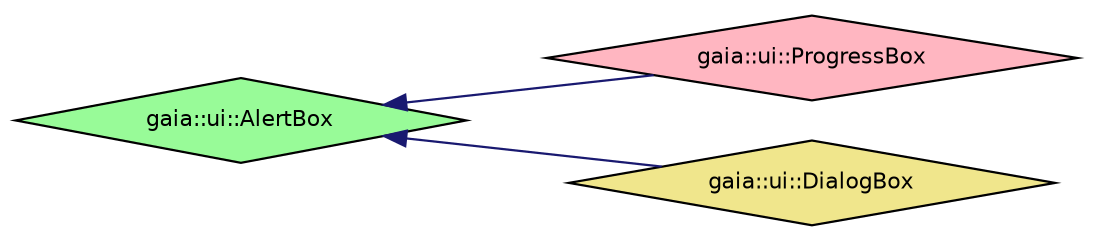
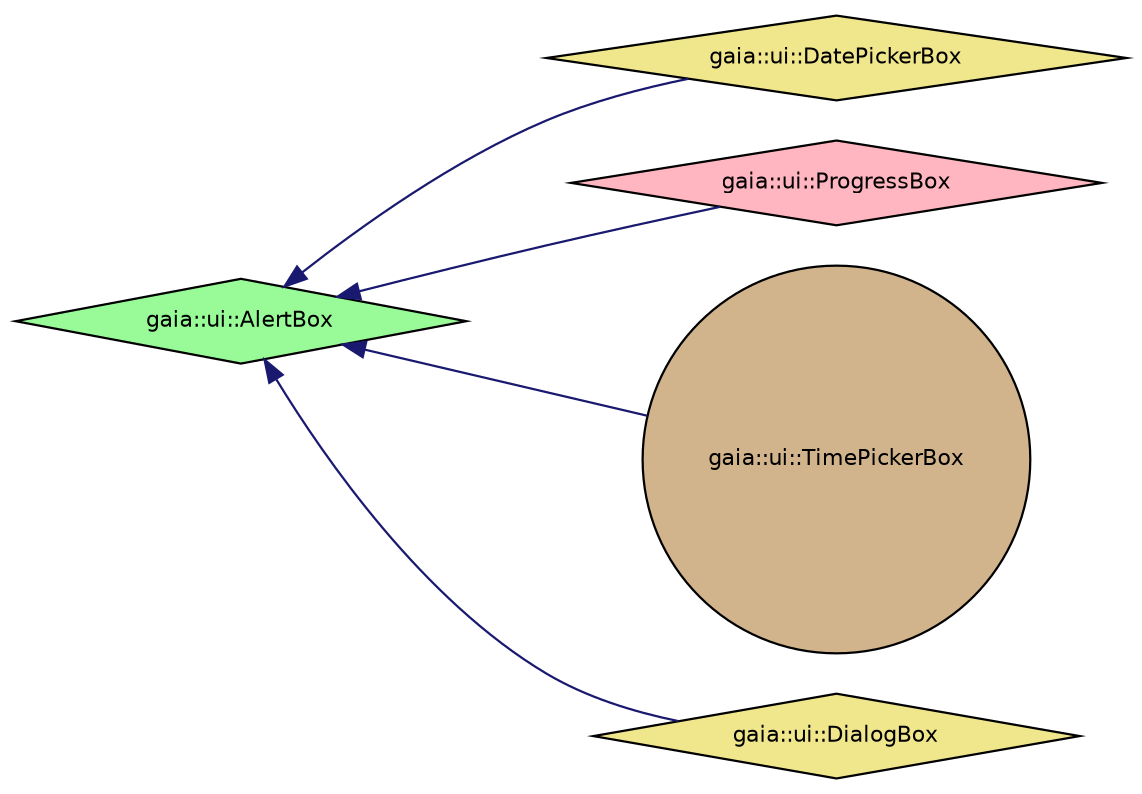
none -> (836, 58)
none -> (836, 459)
